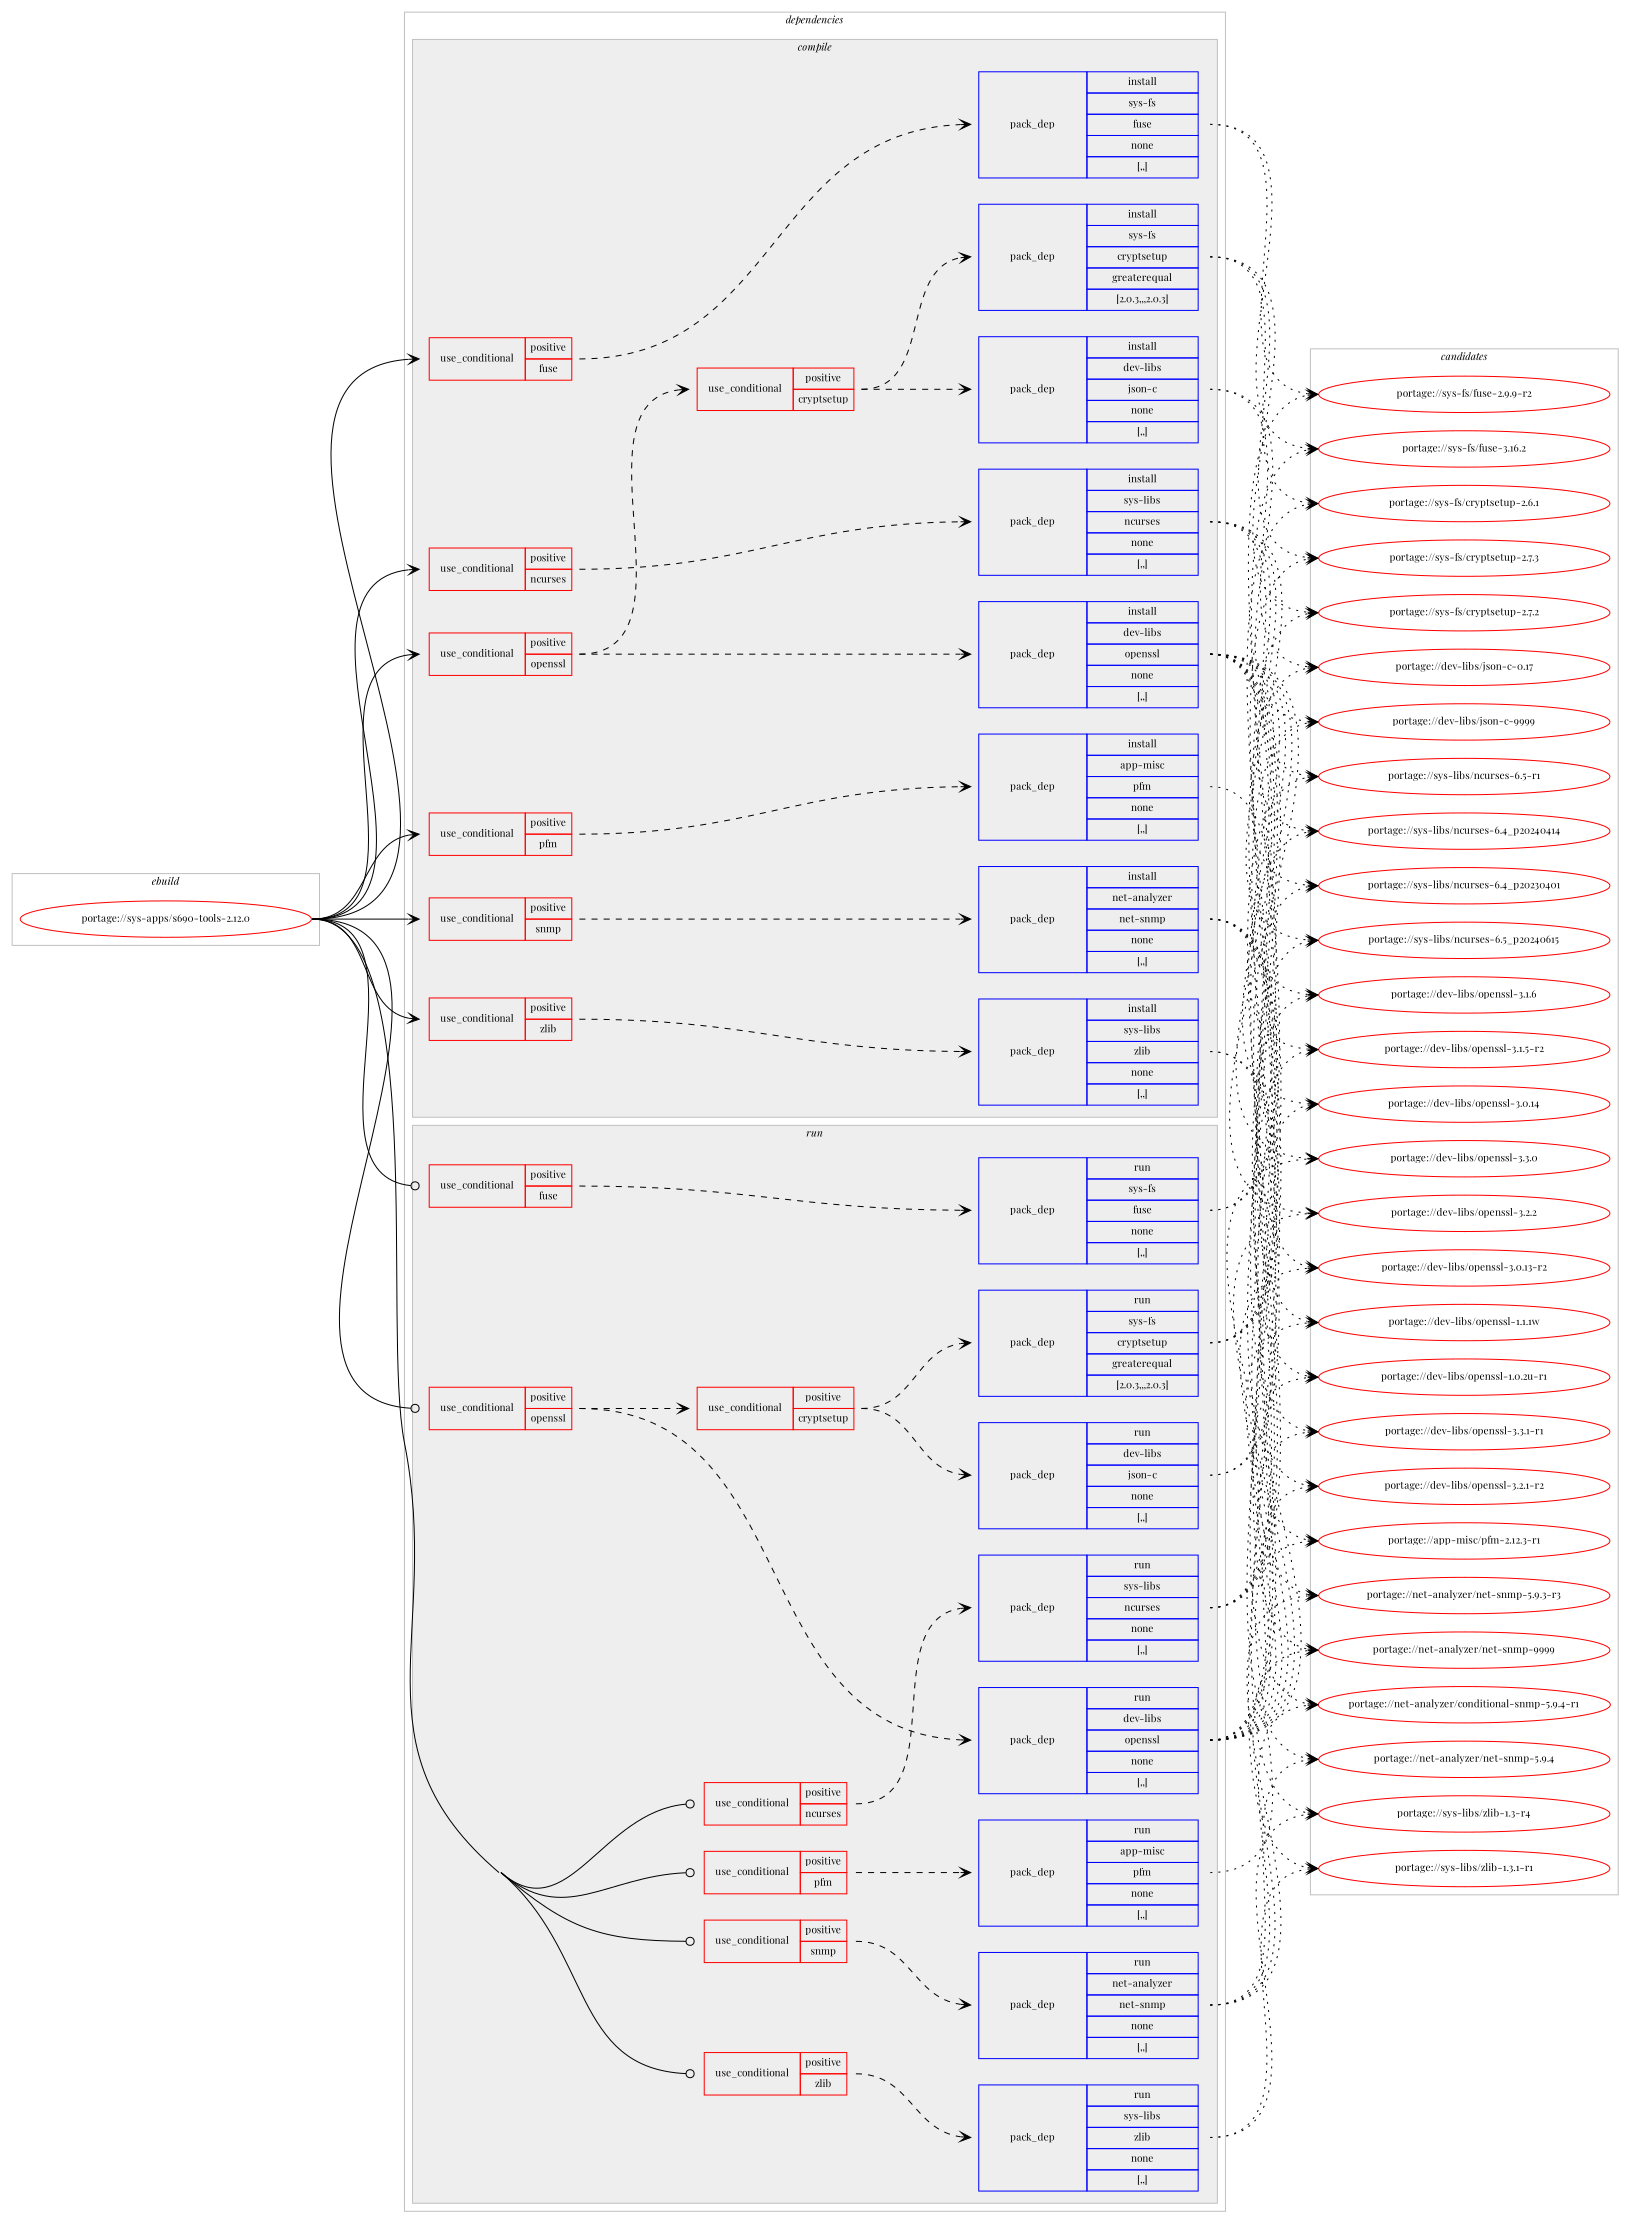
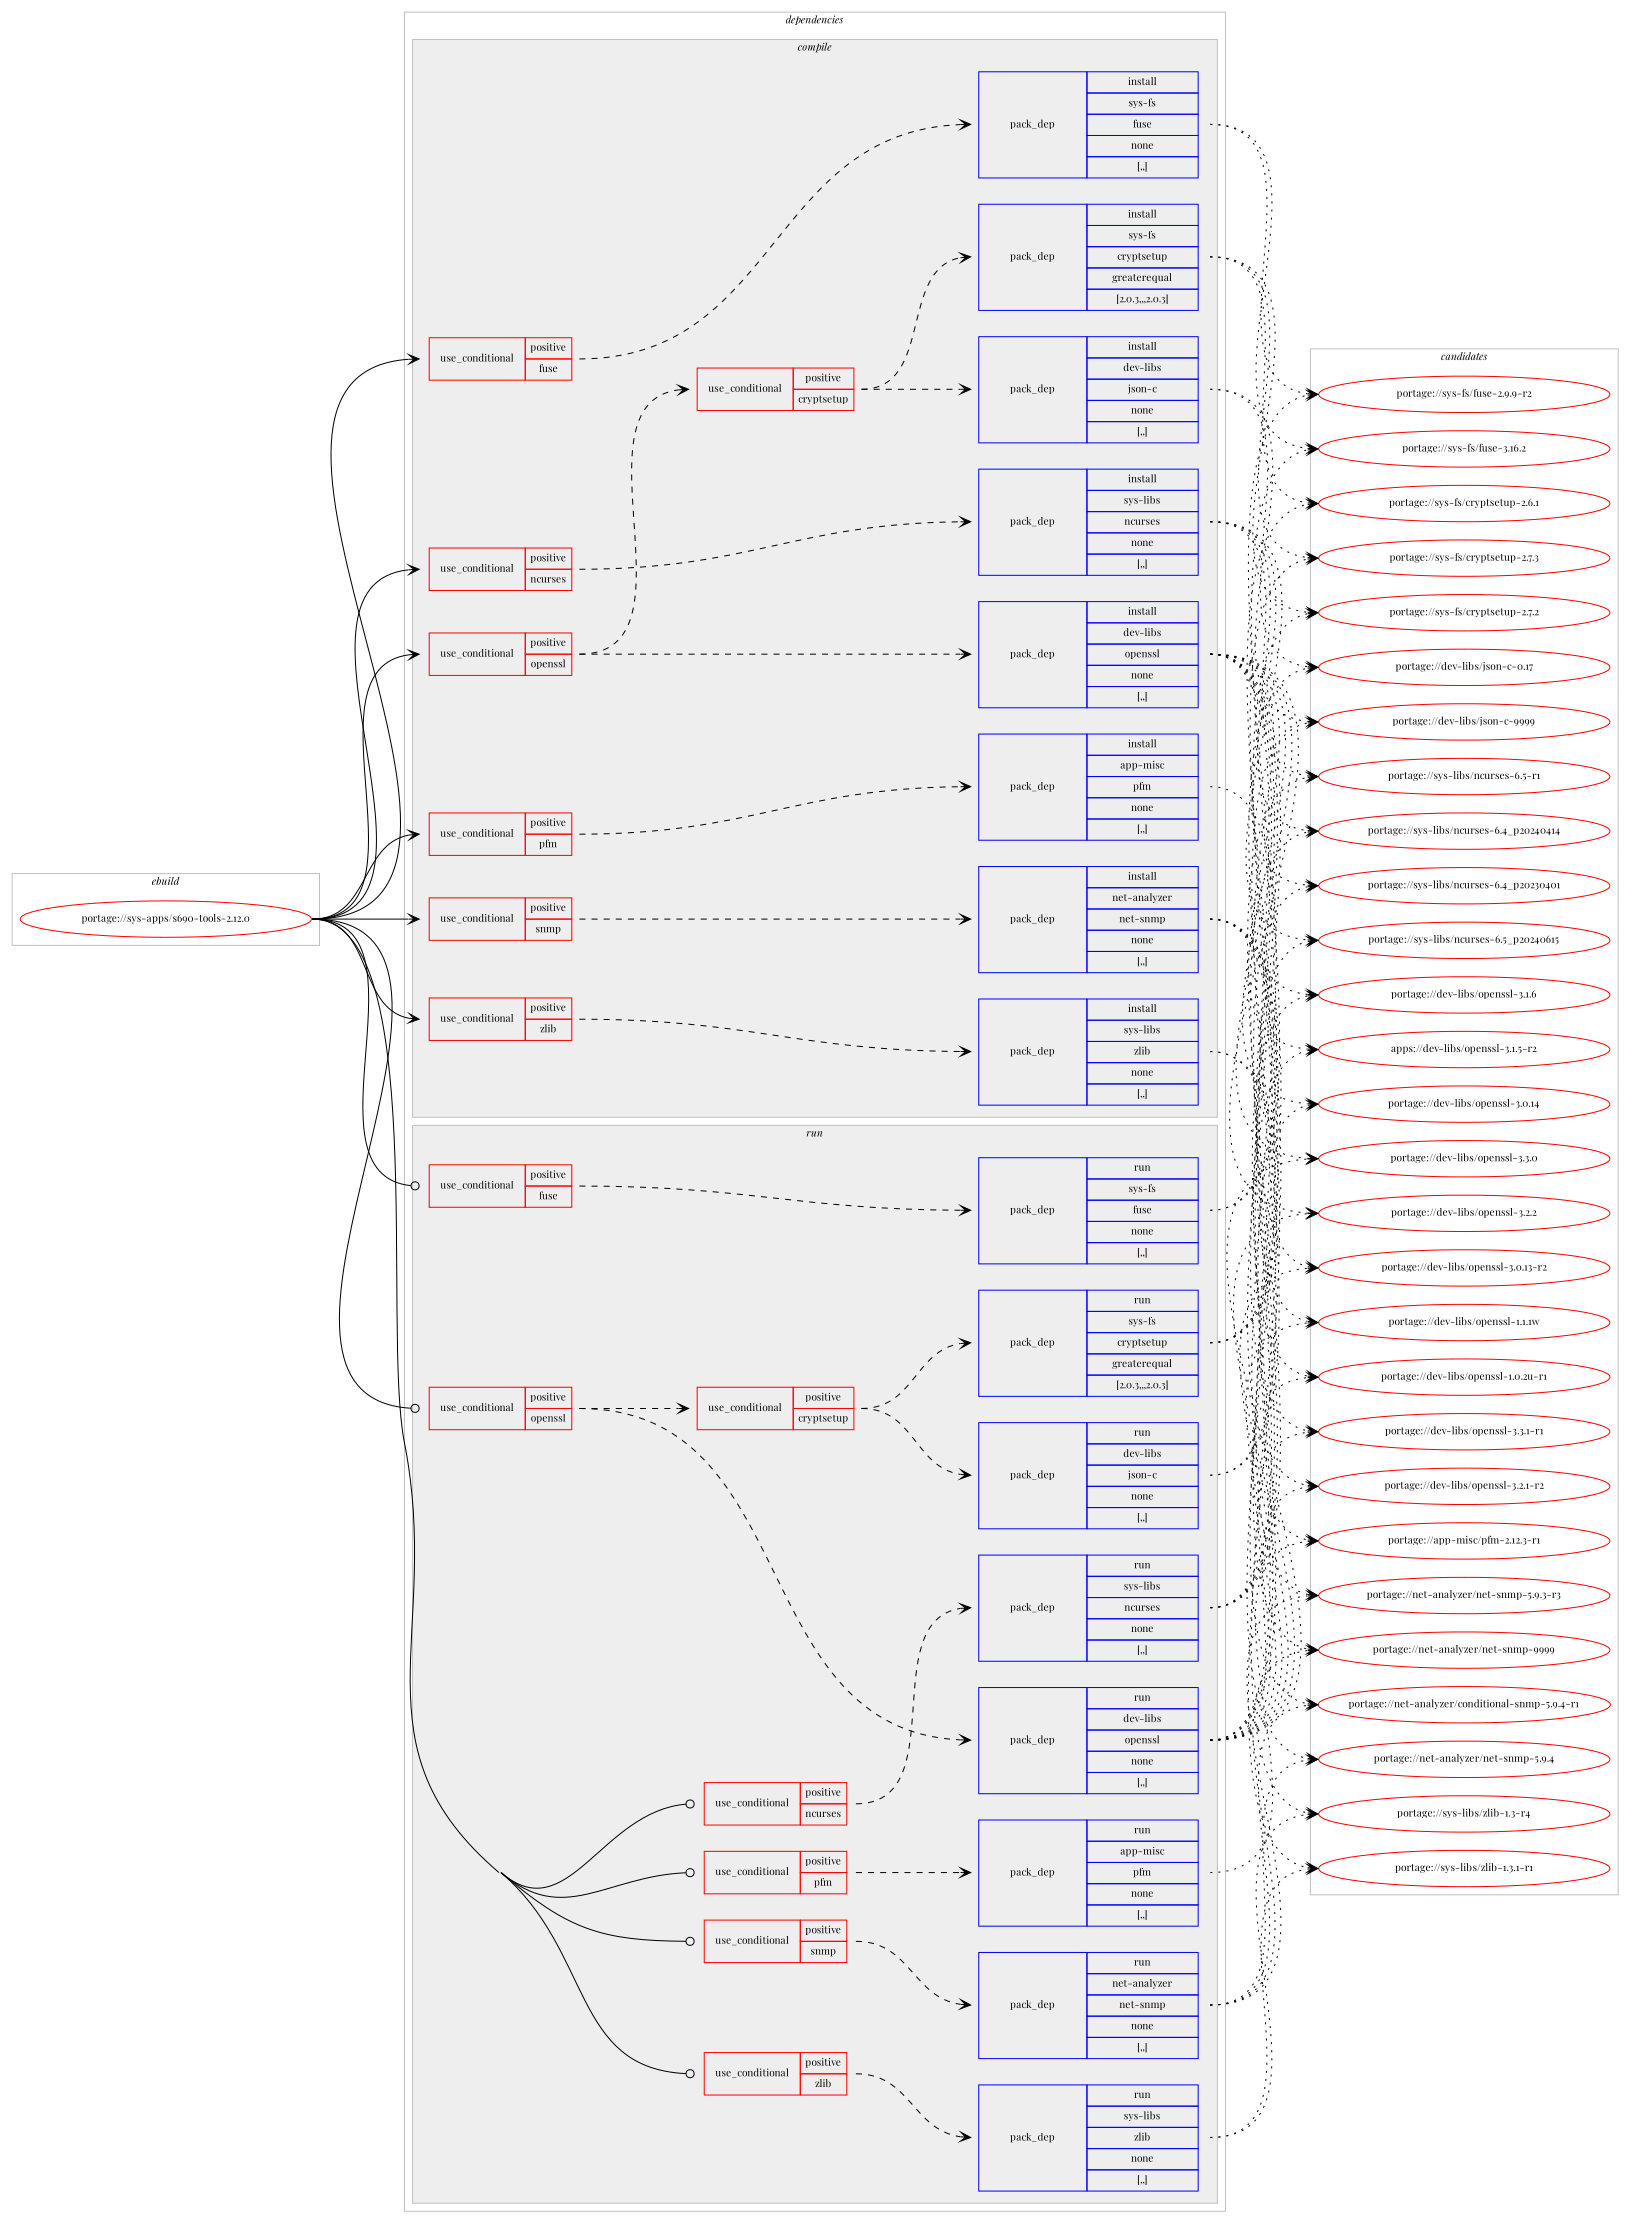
(1464, 1050) -> (1464, 1050)
